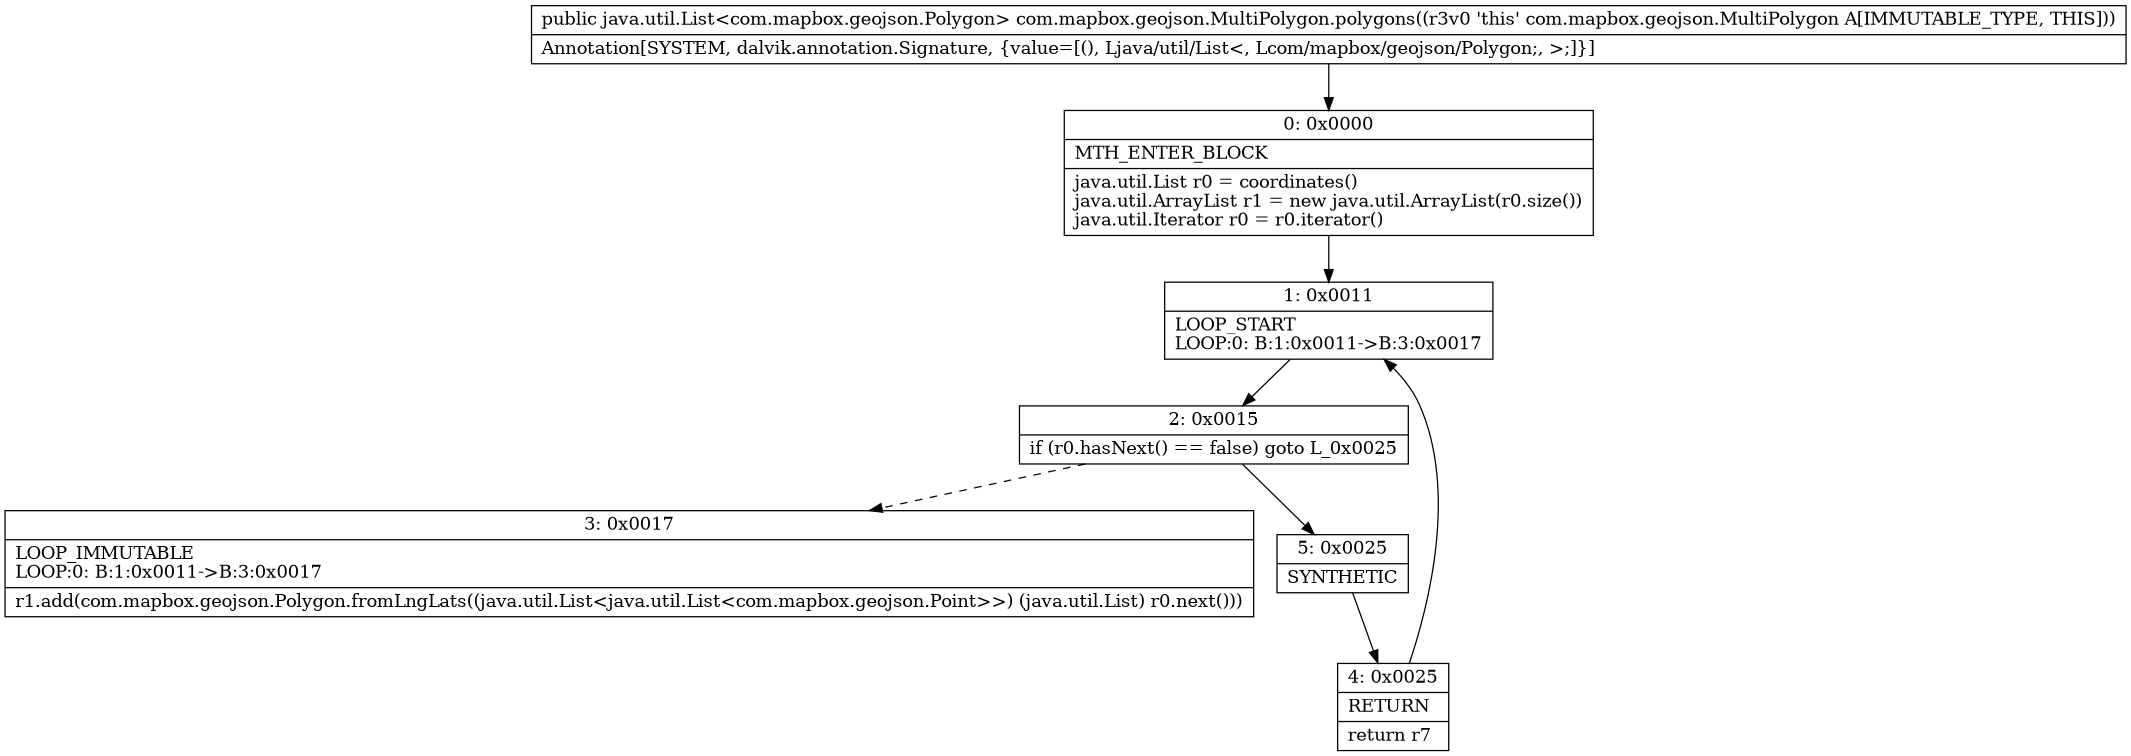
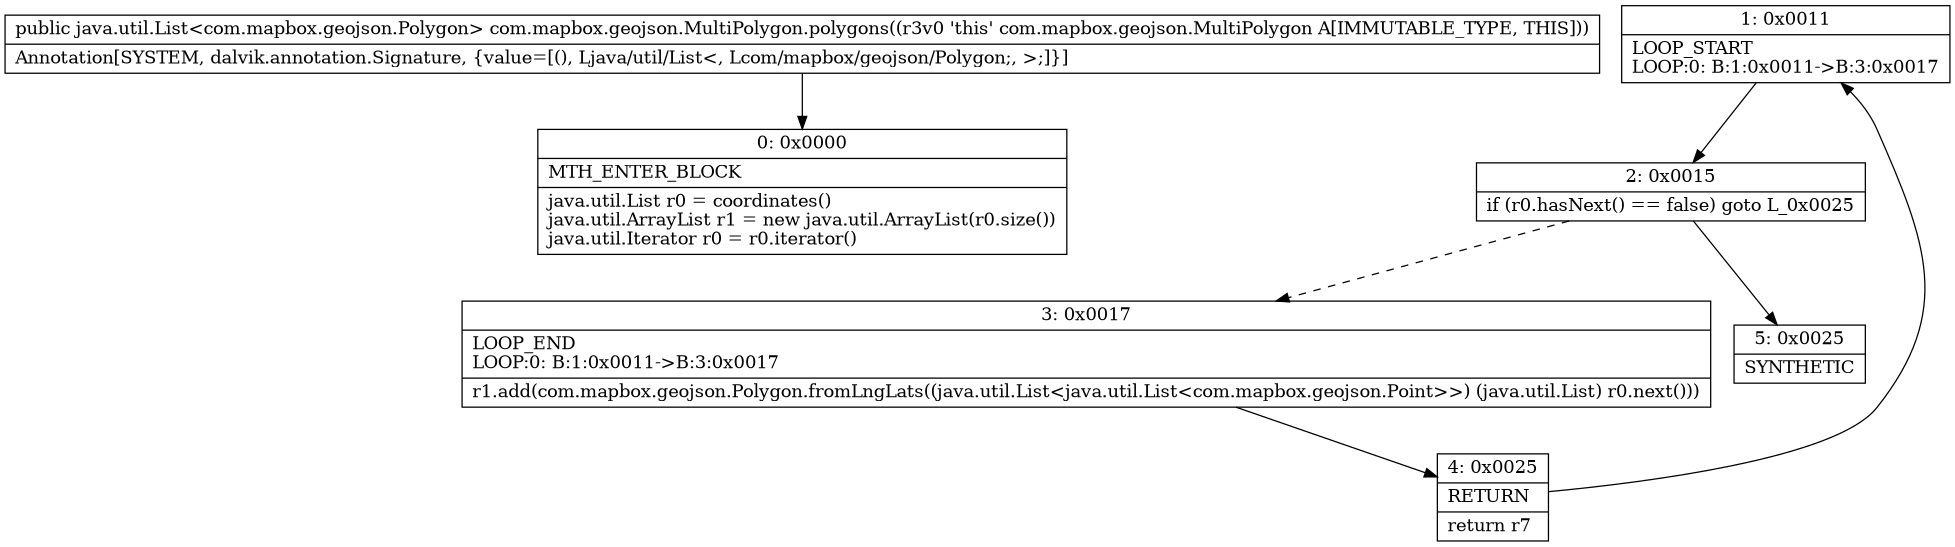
(1329, 253) -> none
(105, 554) -> (524, 344)
(1363, 622) -> (1331, 440)
